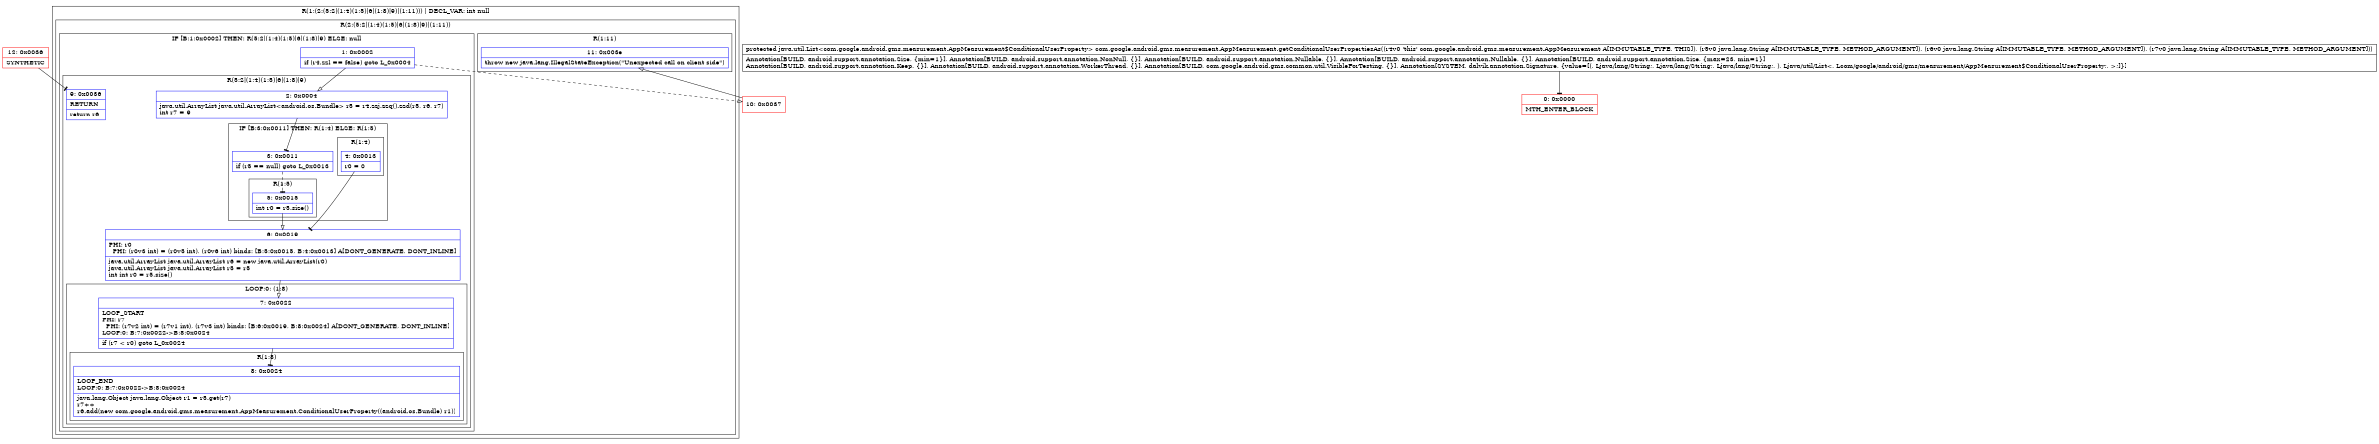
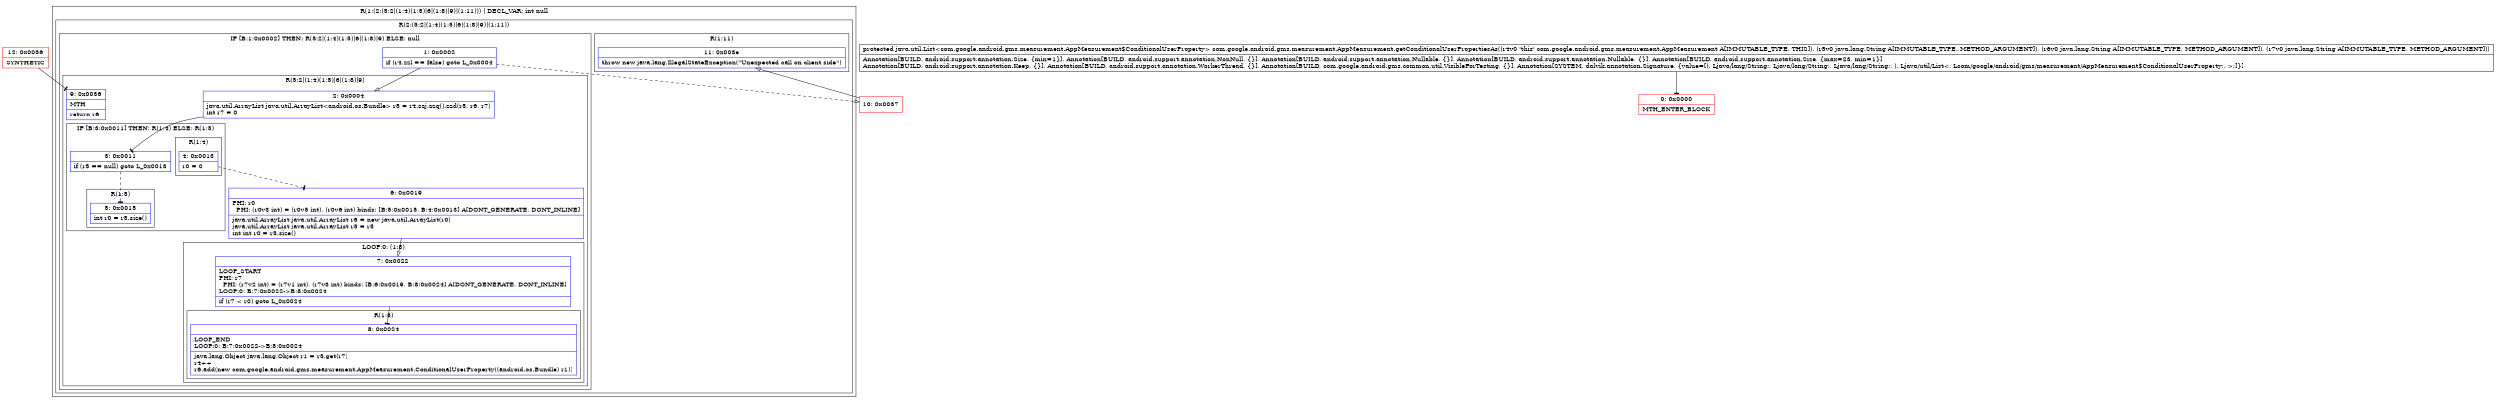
(84, 104) -> (78, 104)
(175, 113) -> (222, 113)
(334, 201) -> (260, 177)
(283, 219) -> none
(86, 405) -> (203, 363)
